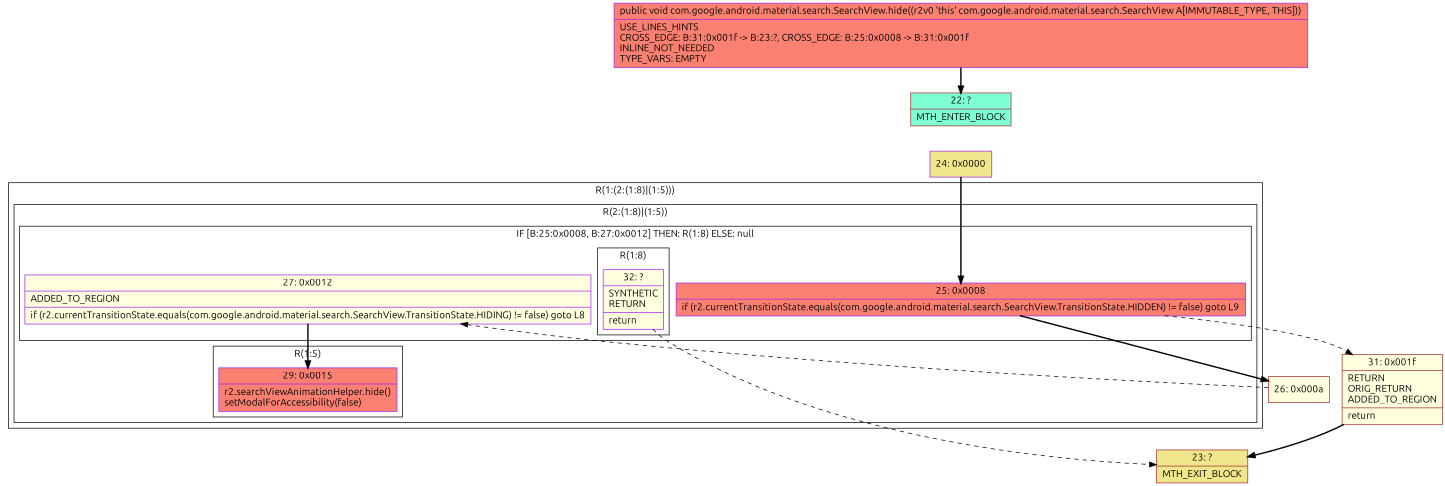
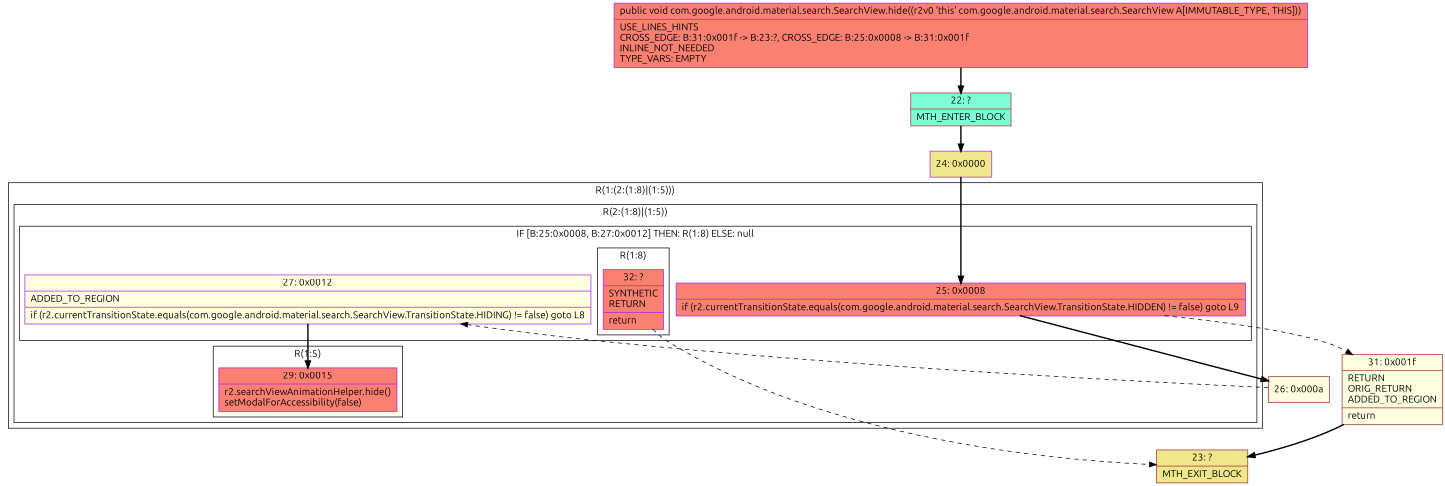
none -> (961, 135)
(633, 299) -> (633, 299)
